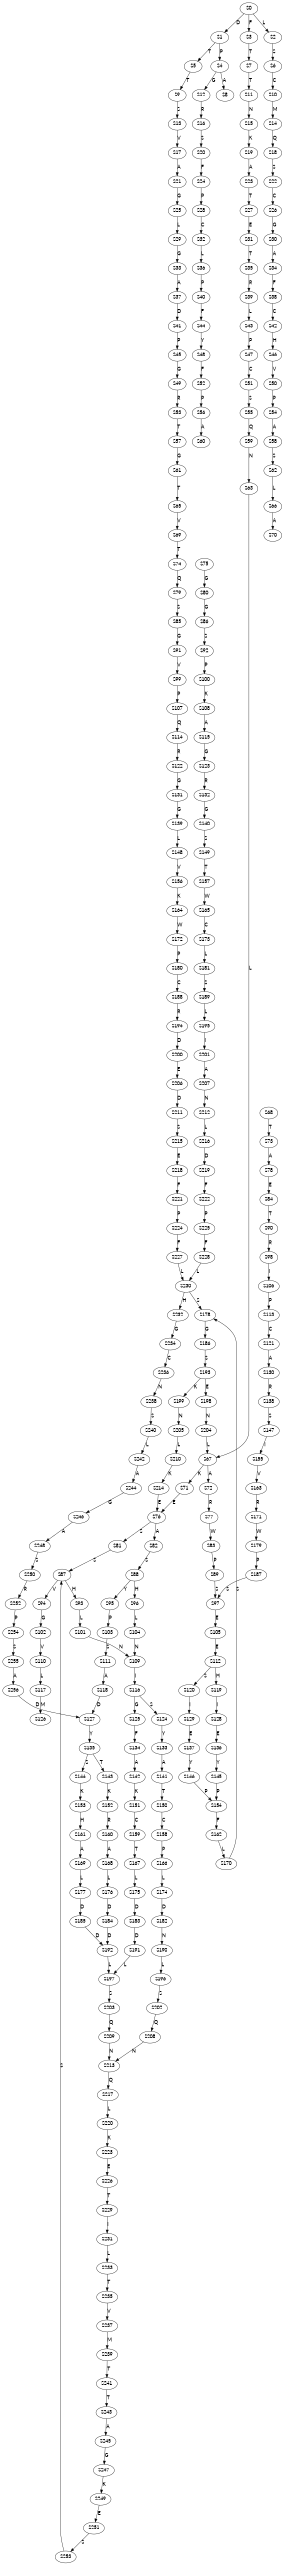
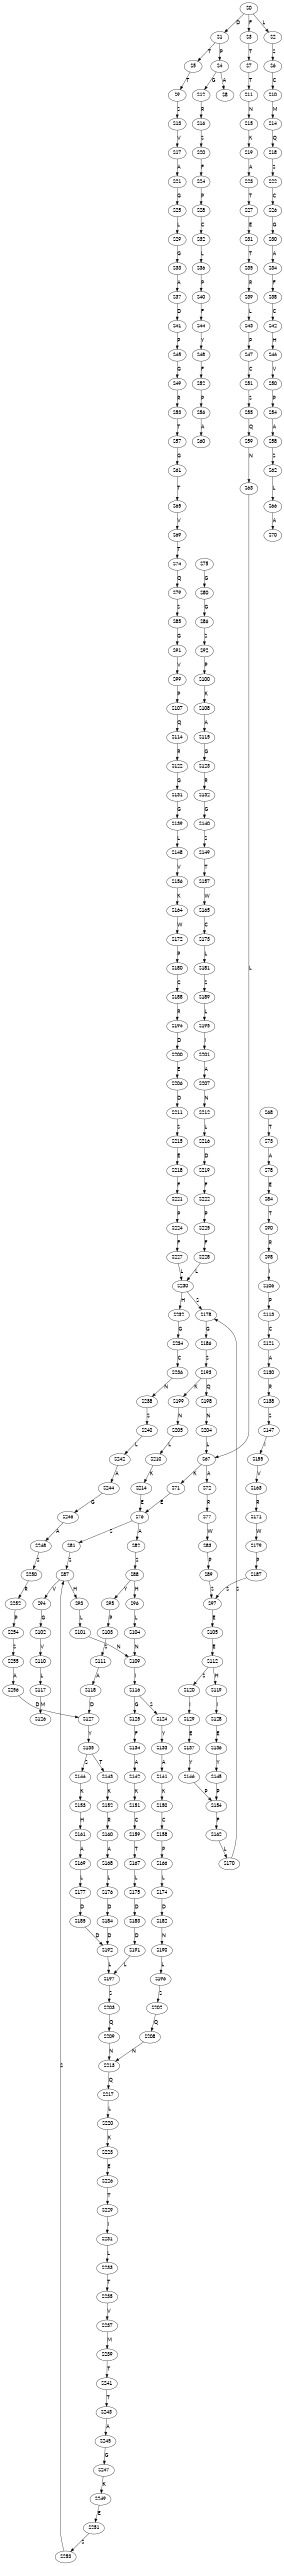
(207, 1387) -> (208, 1387)
(163, 1792) -> (164, 1792)
